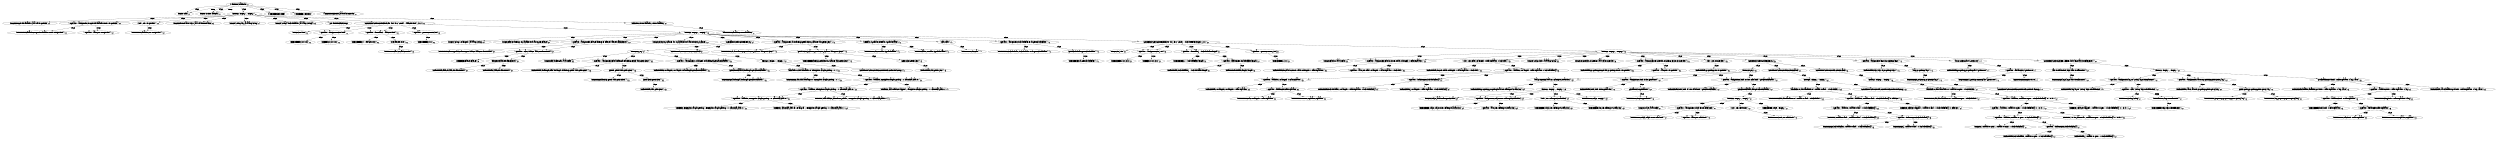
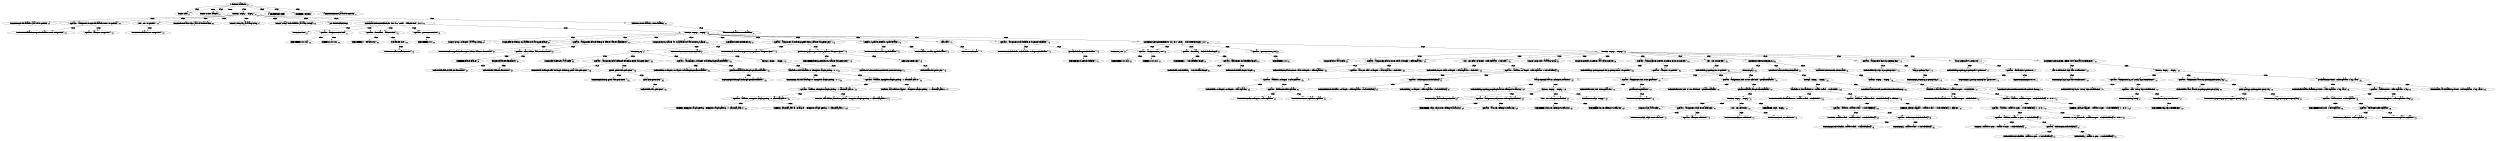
(2157, 94) -> (2157, 94)
none -> (1739, 118)
